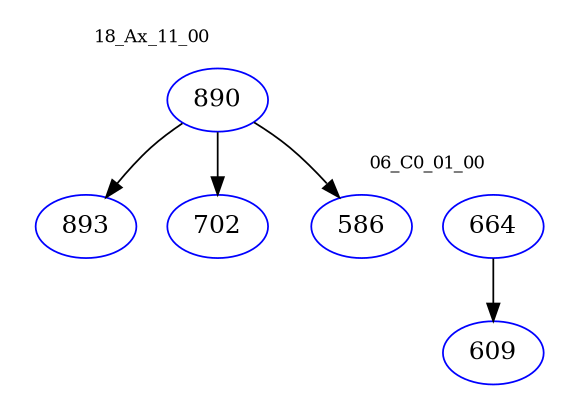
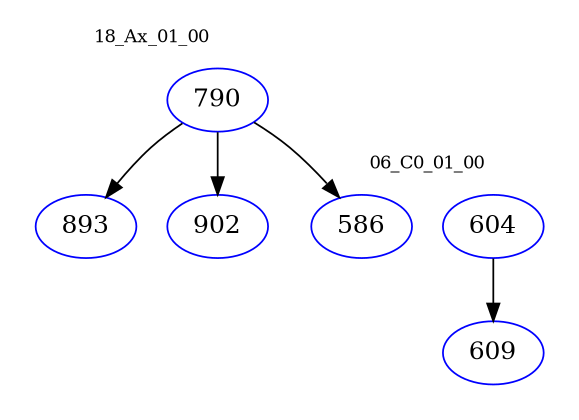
(152, 38) -> (152, 38)
(218, 100) -> (218, 100)
(218, 226) -> (218, 226)
(493, 226) -> (493, 226)
